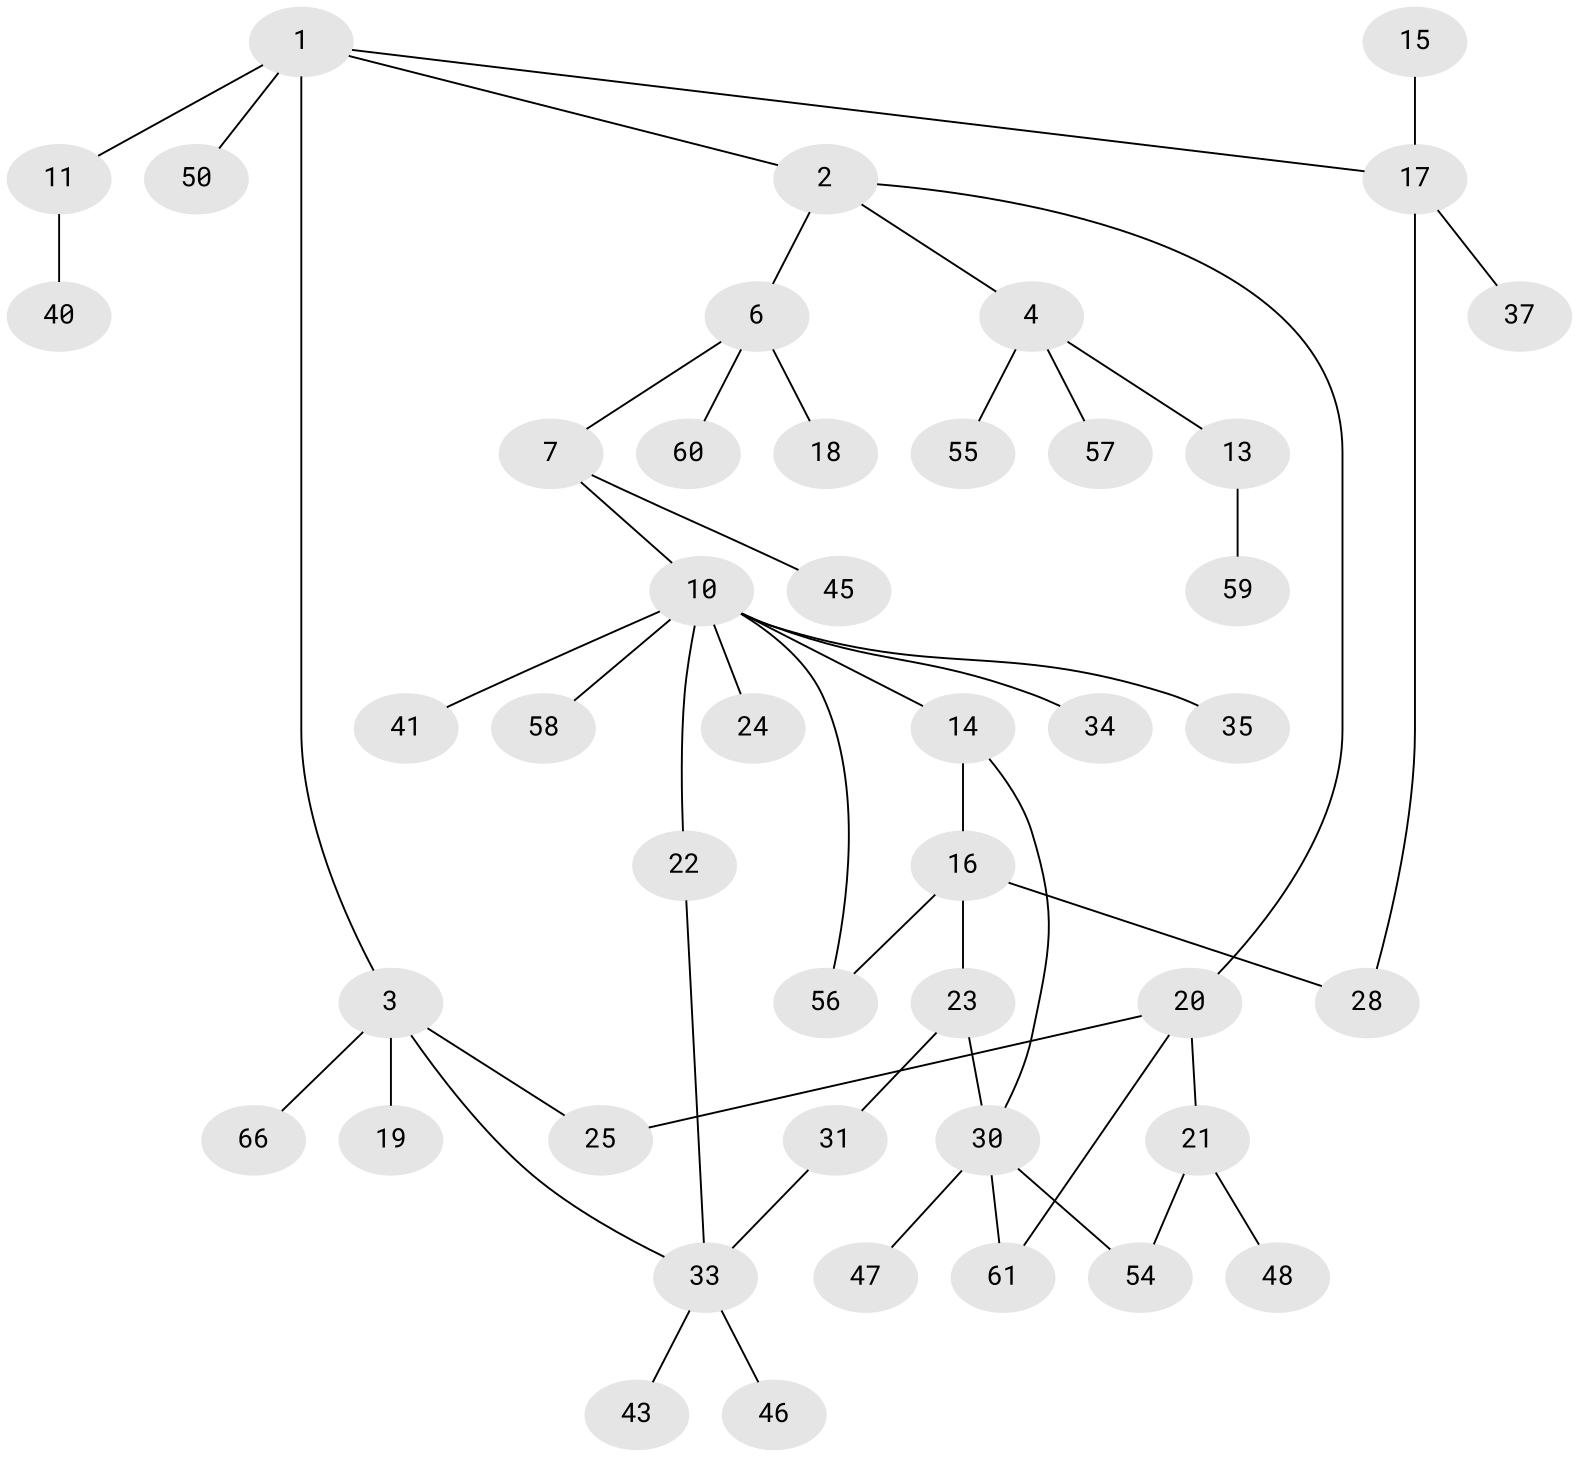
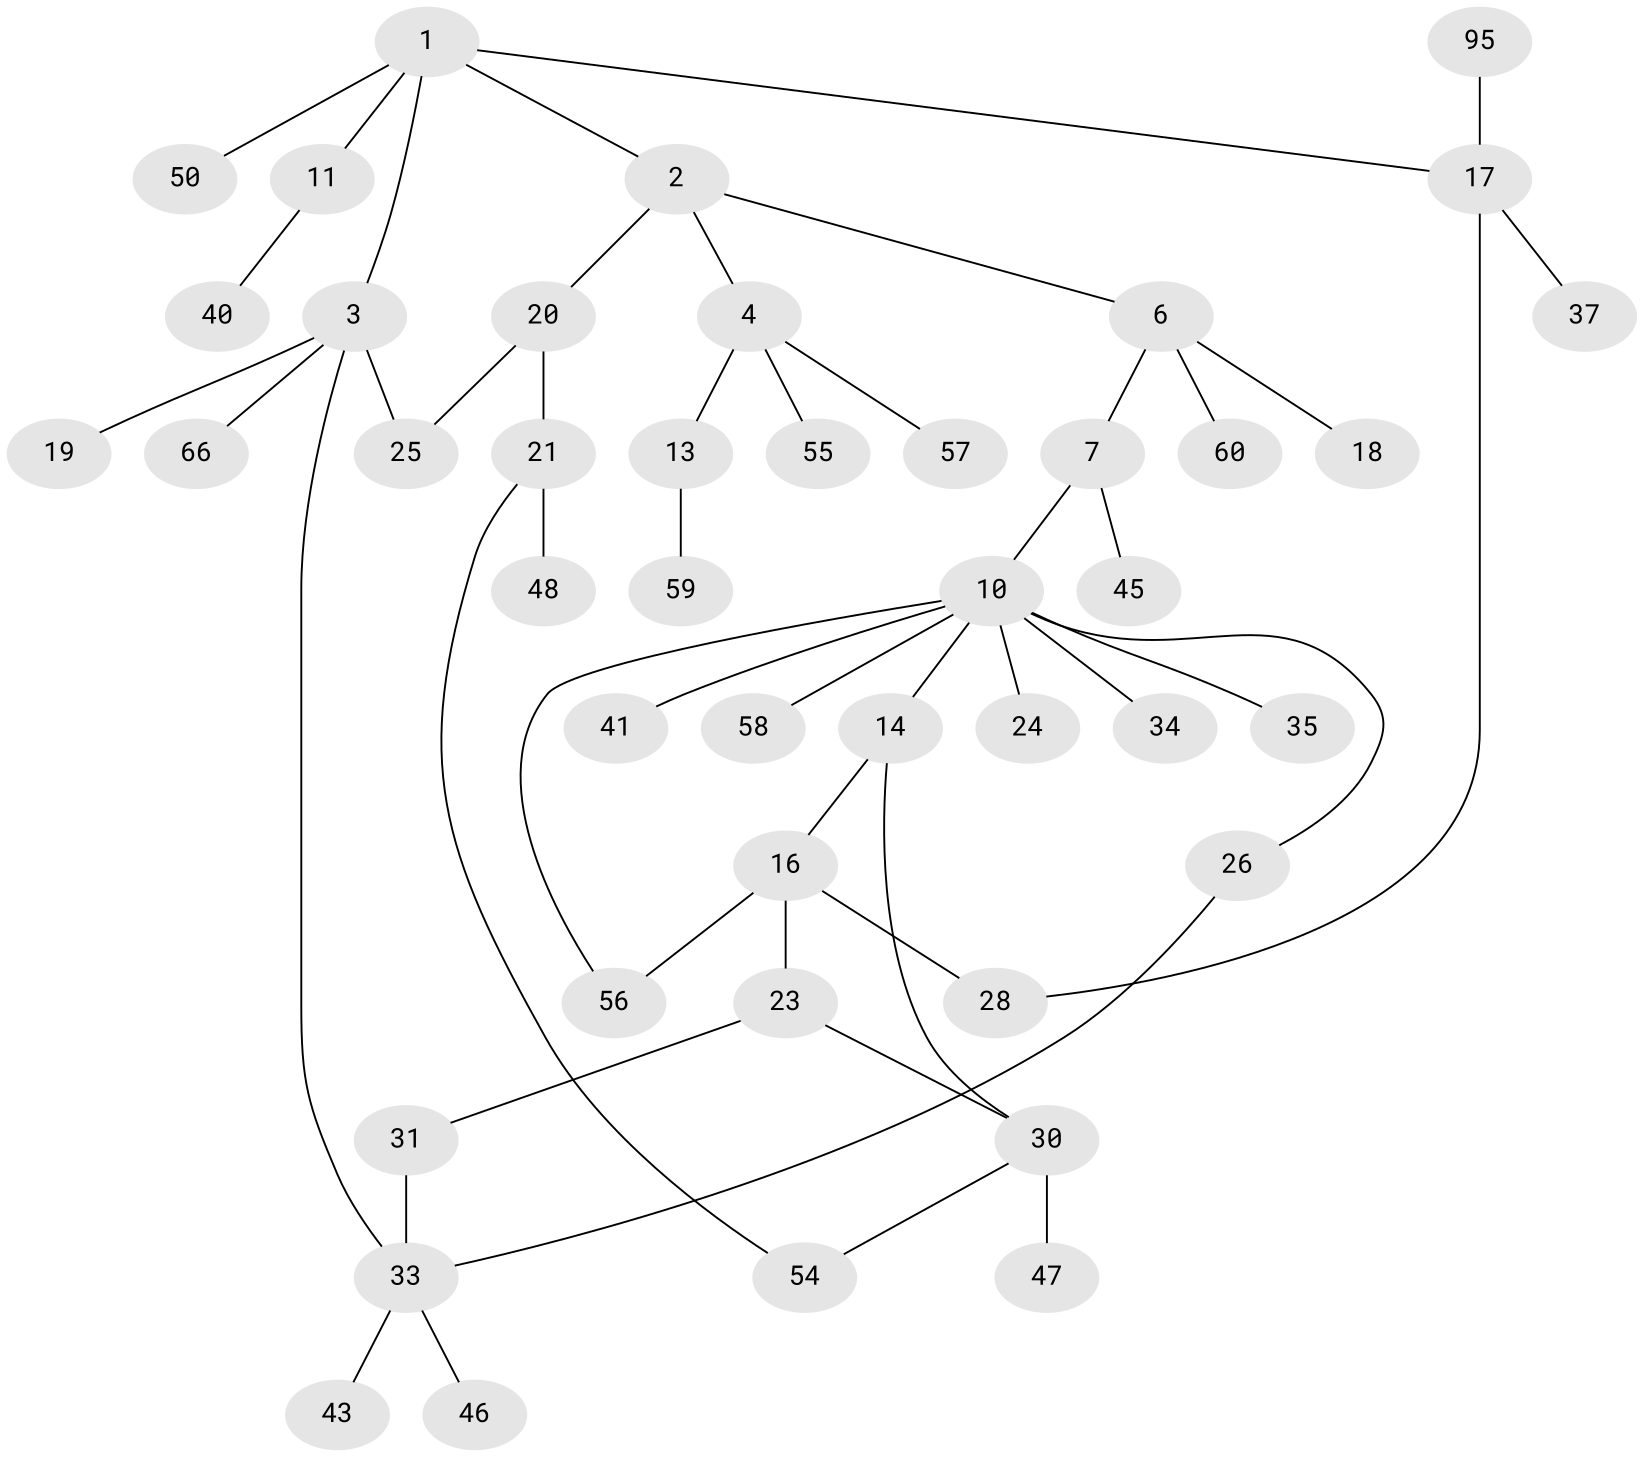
(1415, 42) -> (1480, 42)
(685, 866) -> (1238, 866)
(1003, 1278) -> none
